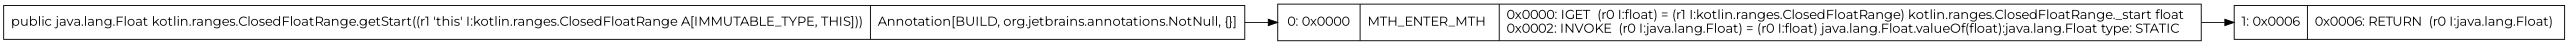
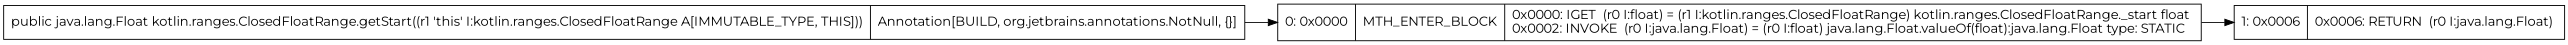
(1427, 22) -> (1430, 22)
